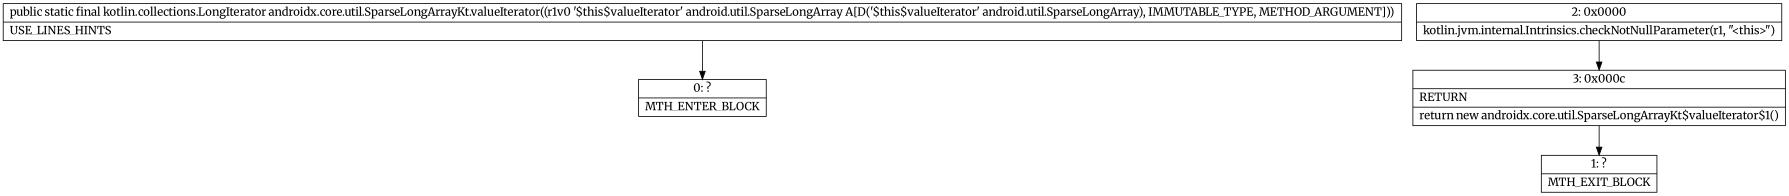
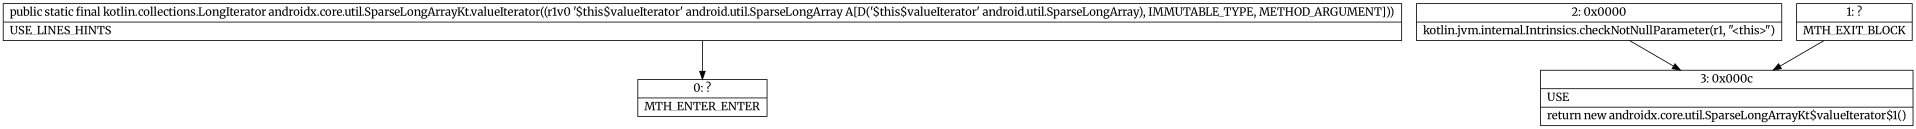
(1443, 98) -> (1558, 98)
(702, 107) -> (702, 107)
(1599, 136) -> (1802, 53)
